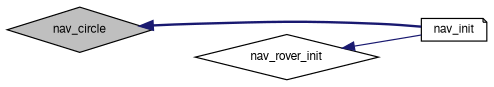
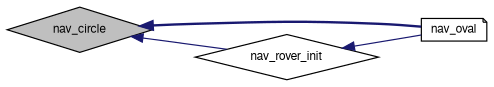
(454, 30) -> (454, 30)
none -> (185, 44)
